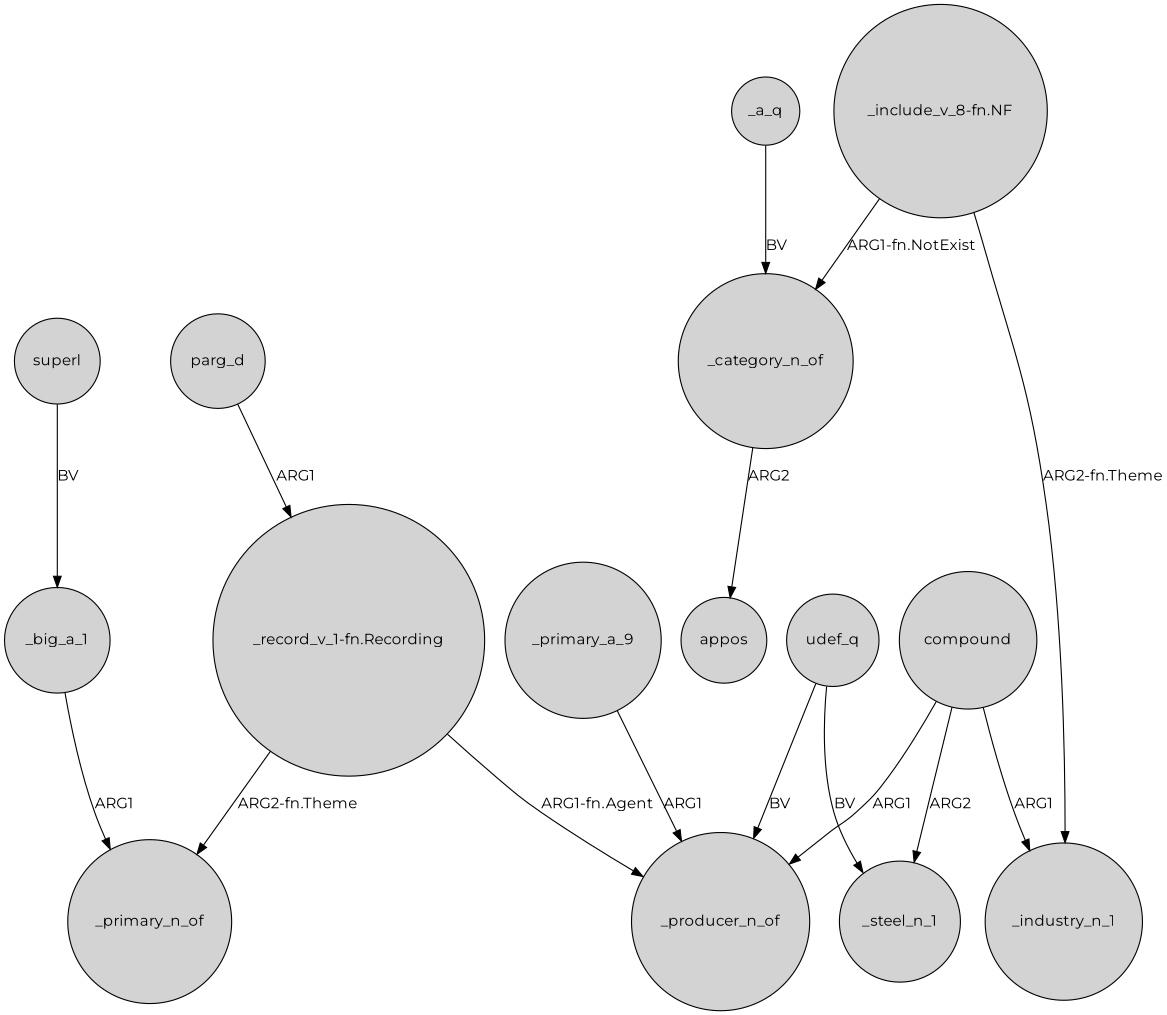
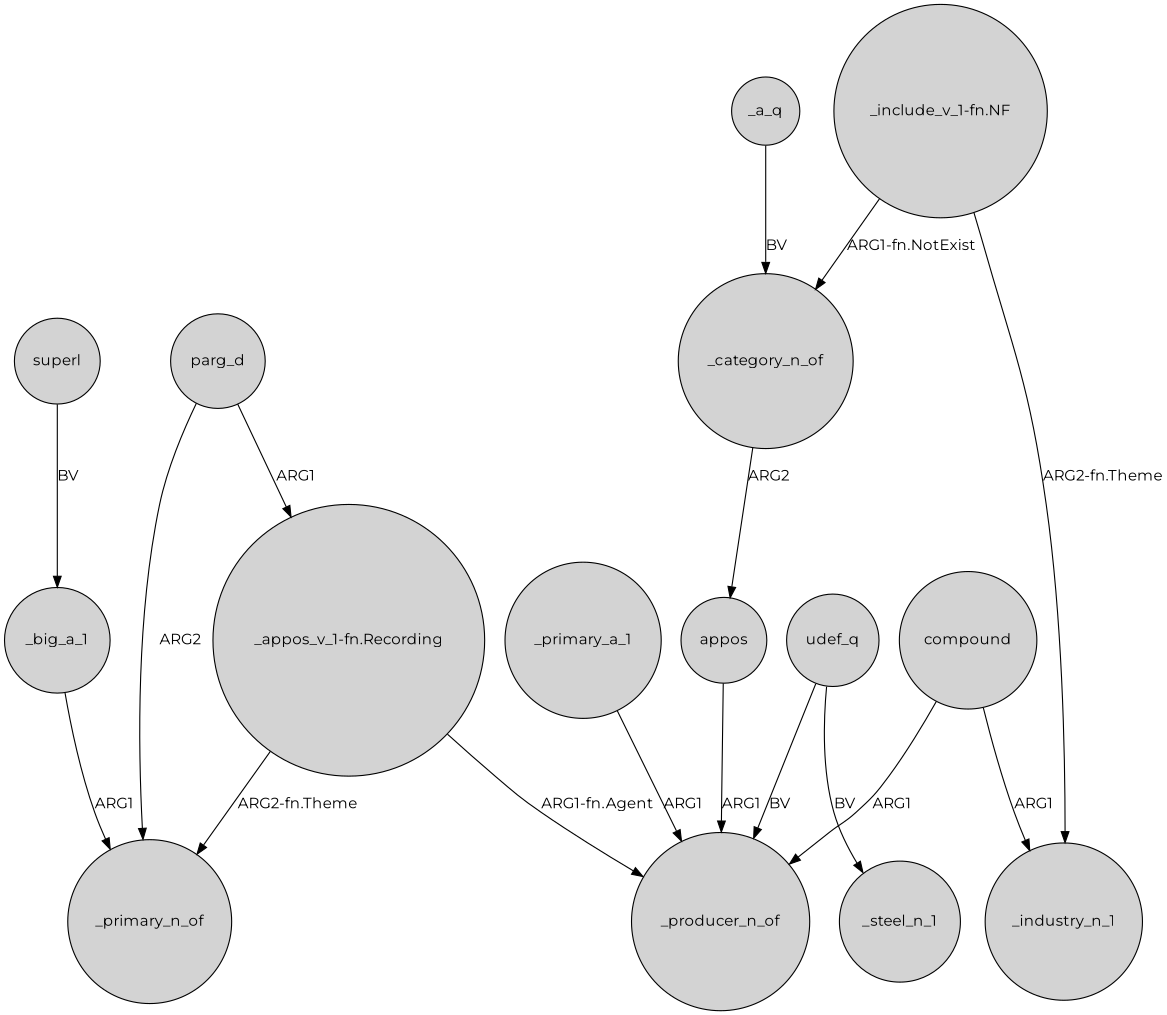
(941, 111) -> (941, 111)
none -> (145, 612)
(349, 640) -> (349, 640)
(583, 640) -> (583, 640)
none -> (722, 752)
(934, 779) -> none
